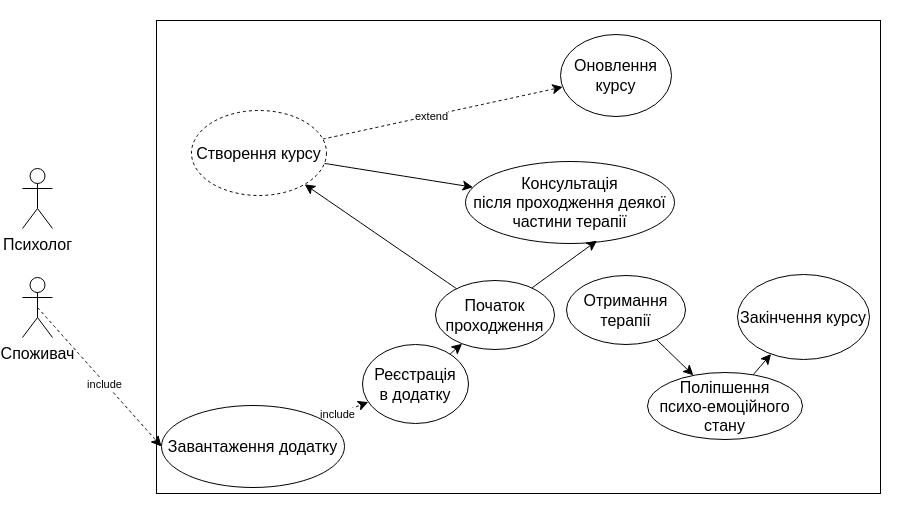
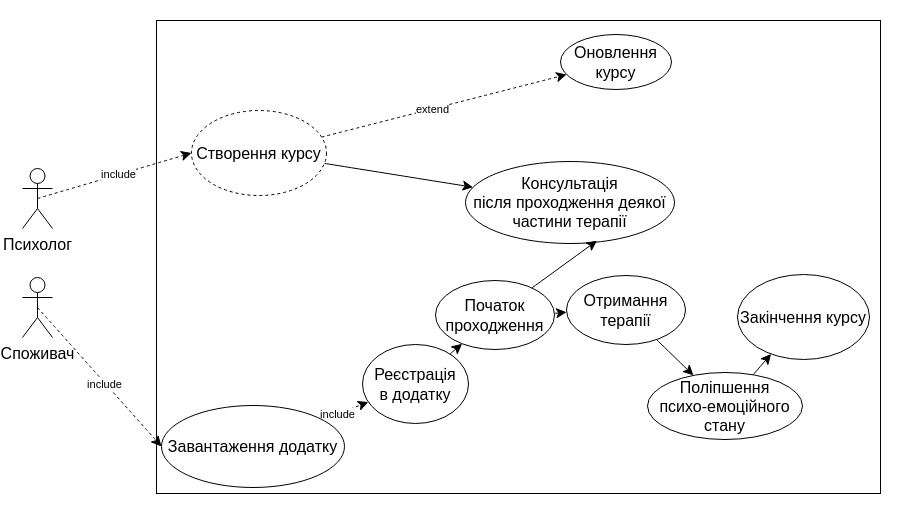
(616, 76) -> (616, 62)
none -> (112, 176)
(383, 238) -> (556, 313)
